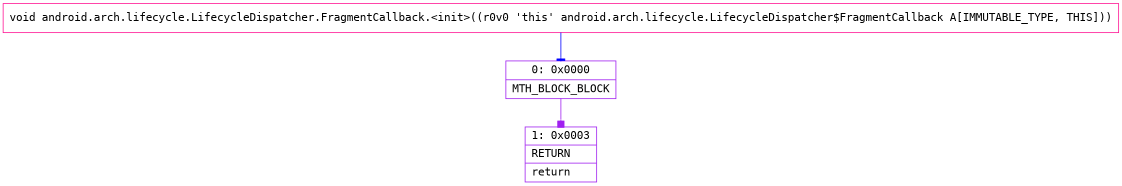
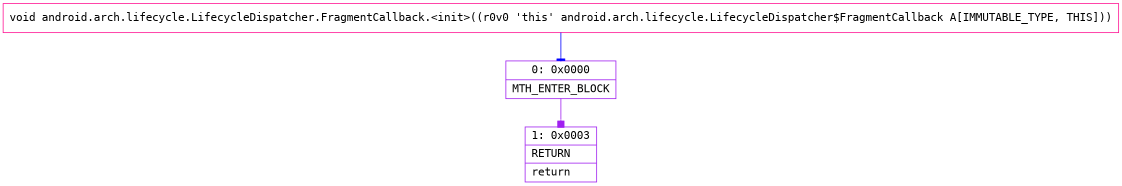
(561, 89) -> (561, 89)
